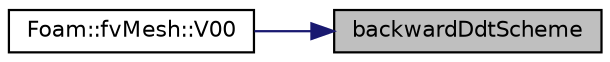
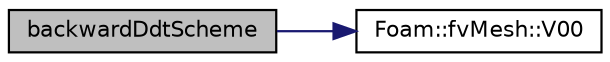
(283, 31) -> (305, 31)
